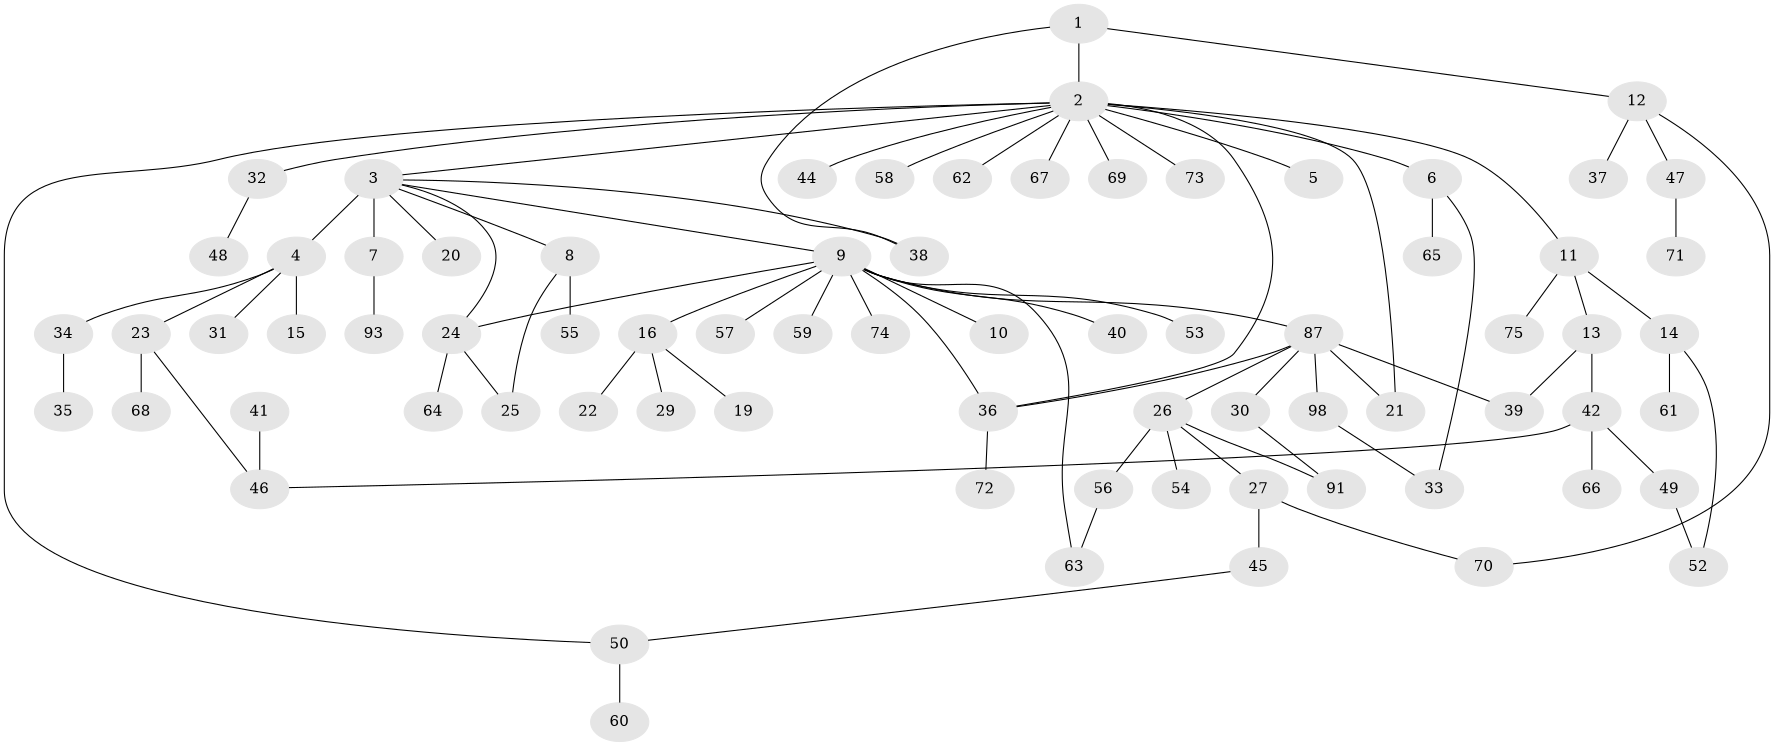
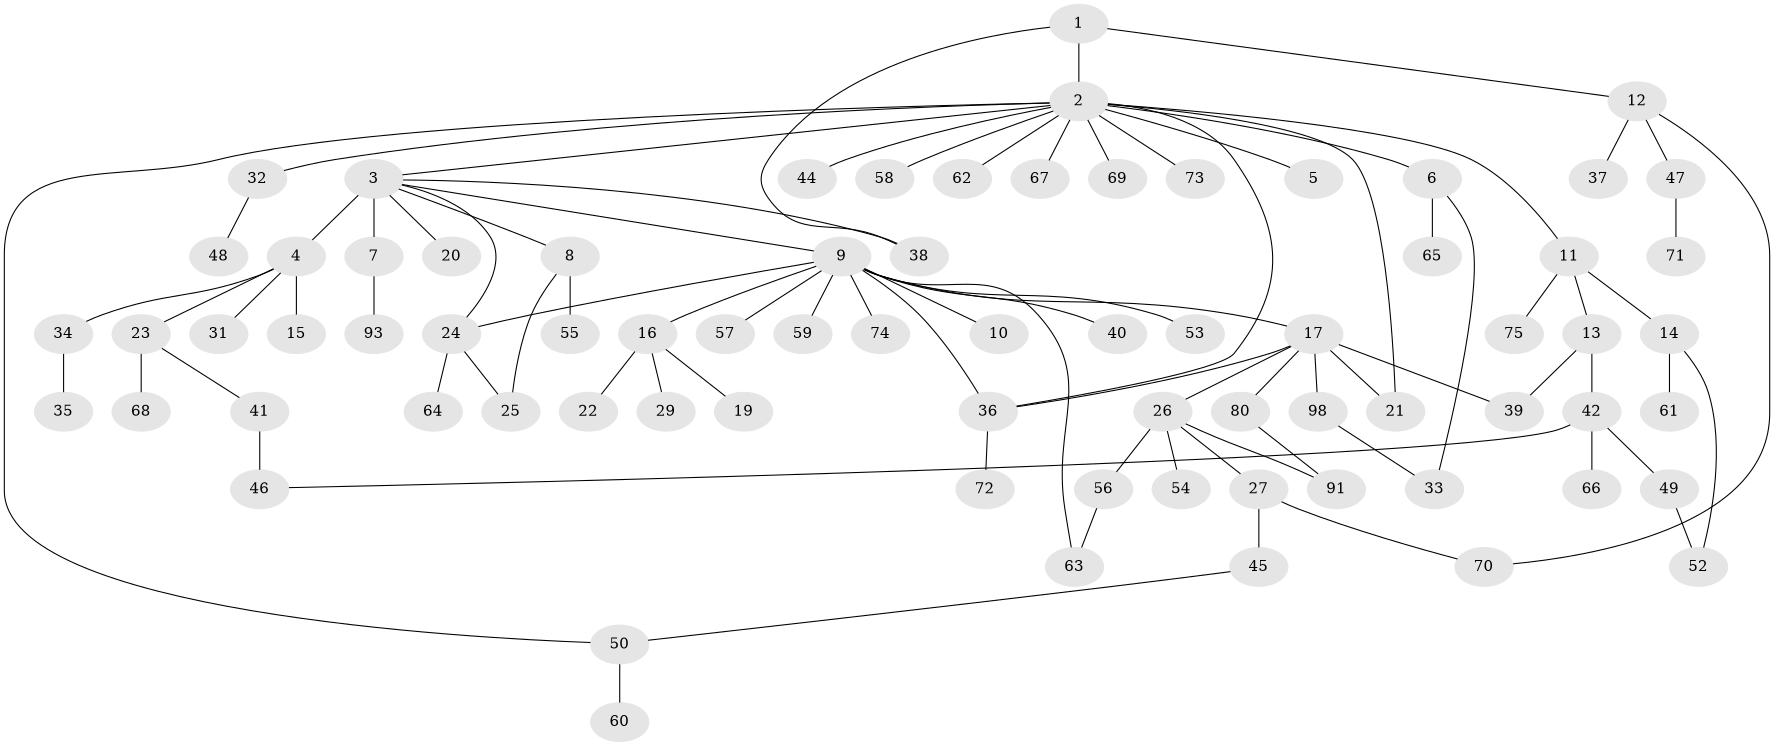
(1314, 334) -> (1314, 334)
(200, 412) -> (201, 373)
(1241, 412) -> (1241, 412)
